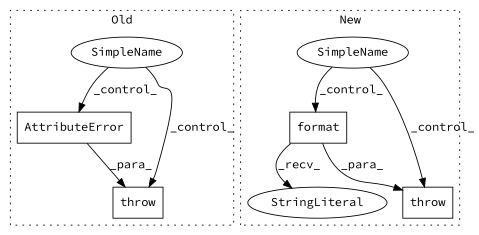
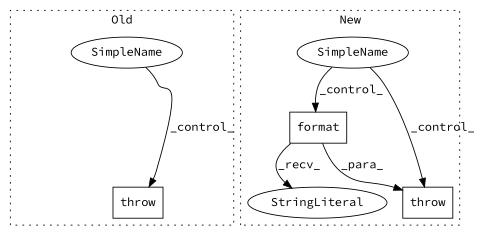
(74, 128) -> none
